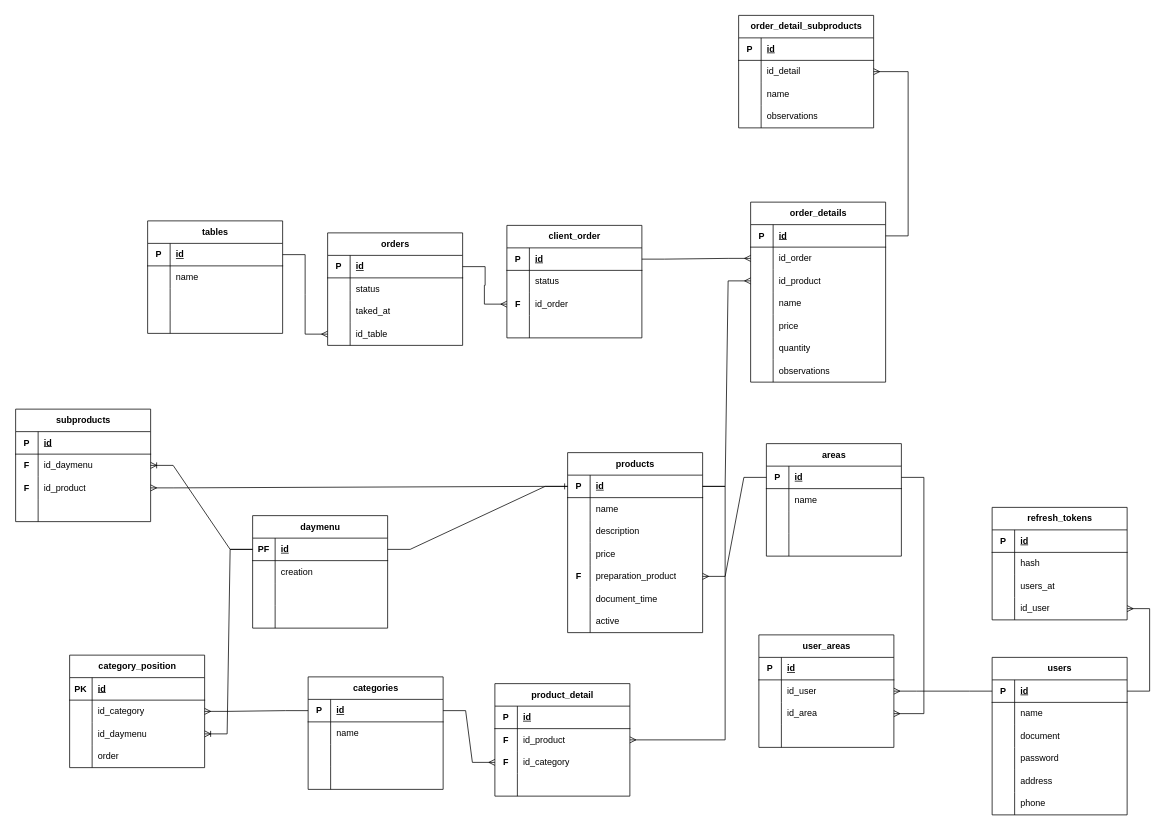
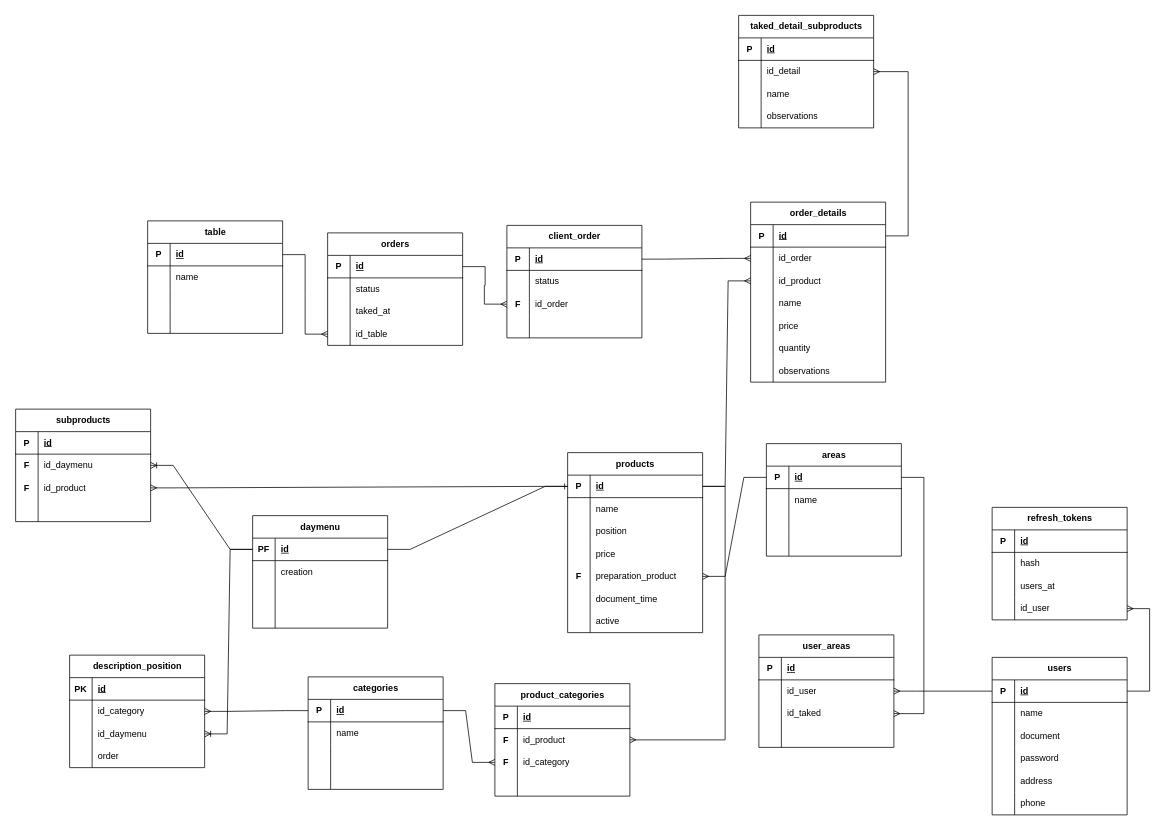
(806, 27) -> (806, 27)
(215, 232) -> (215, 232)
(621, 531) -> (614, 531)
(137, 666) -> (137, 666)
(563, 695) -> (563, 695)
(804, 714) -> (806, 714)
